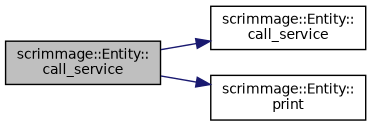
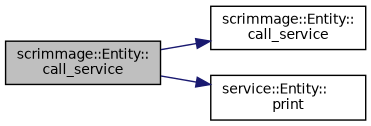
(288, 98) -> (288, 98)
